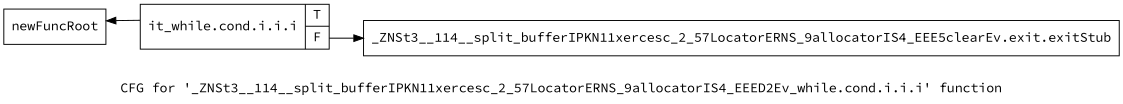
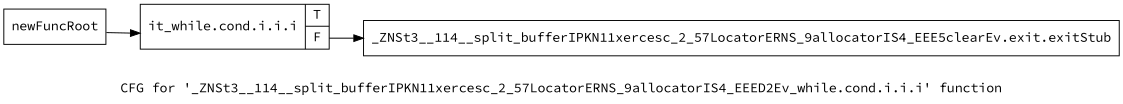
(128, 20) -> (118, 33)
